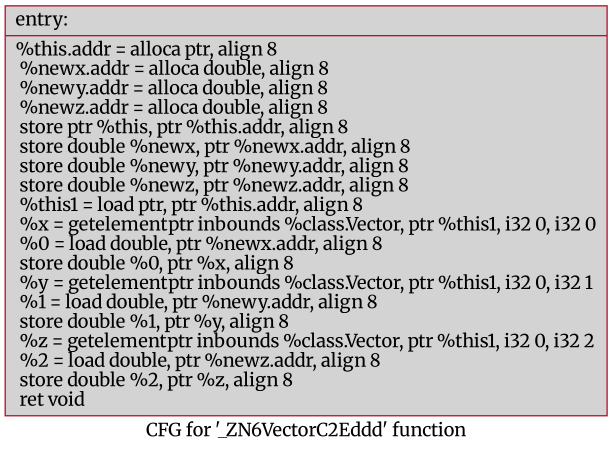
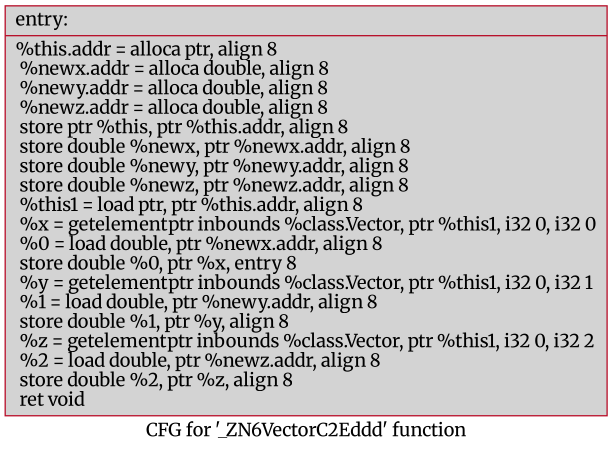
(155, 264) -> (156, 264)
